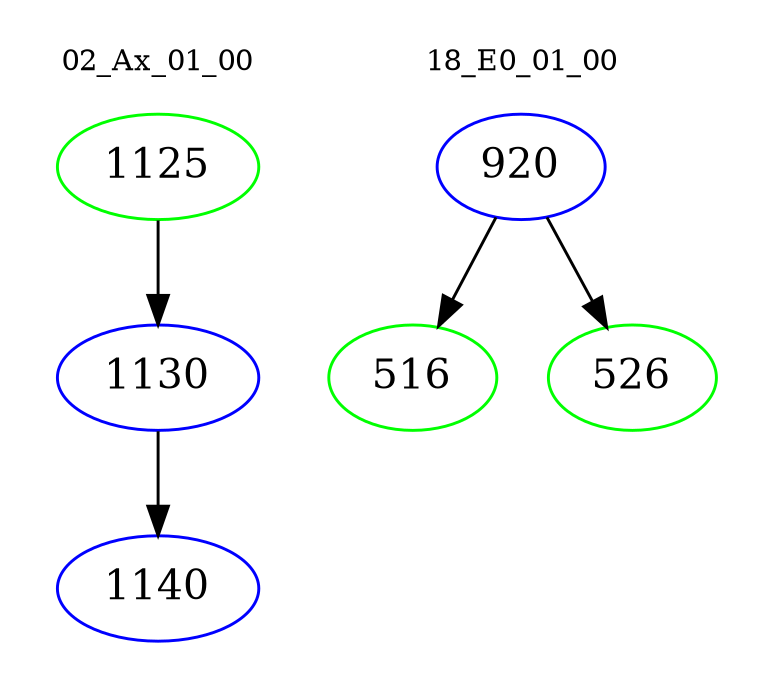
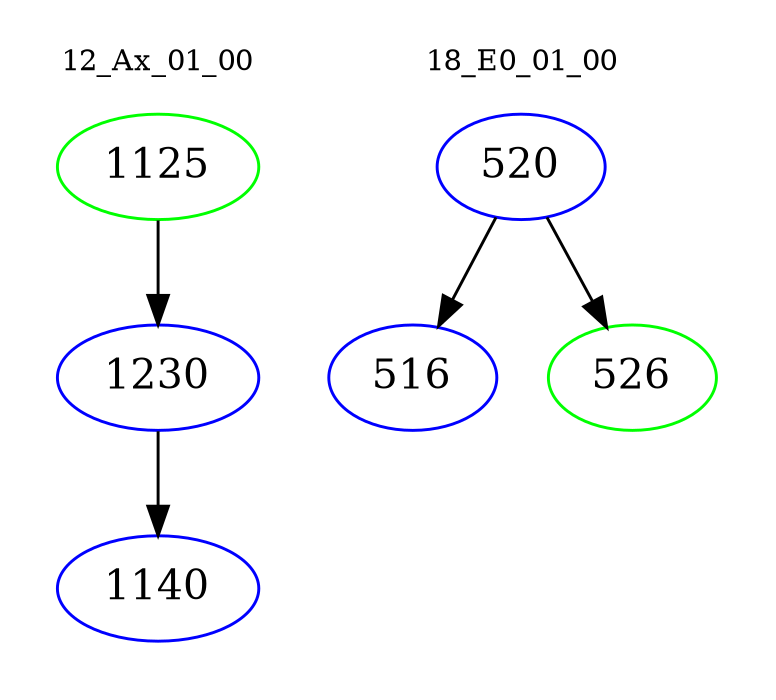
(158, 63) -> (158, 63)
(521, 167) -> (521, 167)
(158, 378) -> (158, 378)
(413, 378) -> (413, 378)
